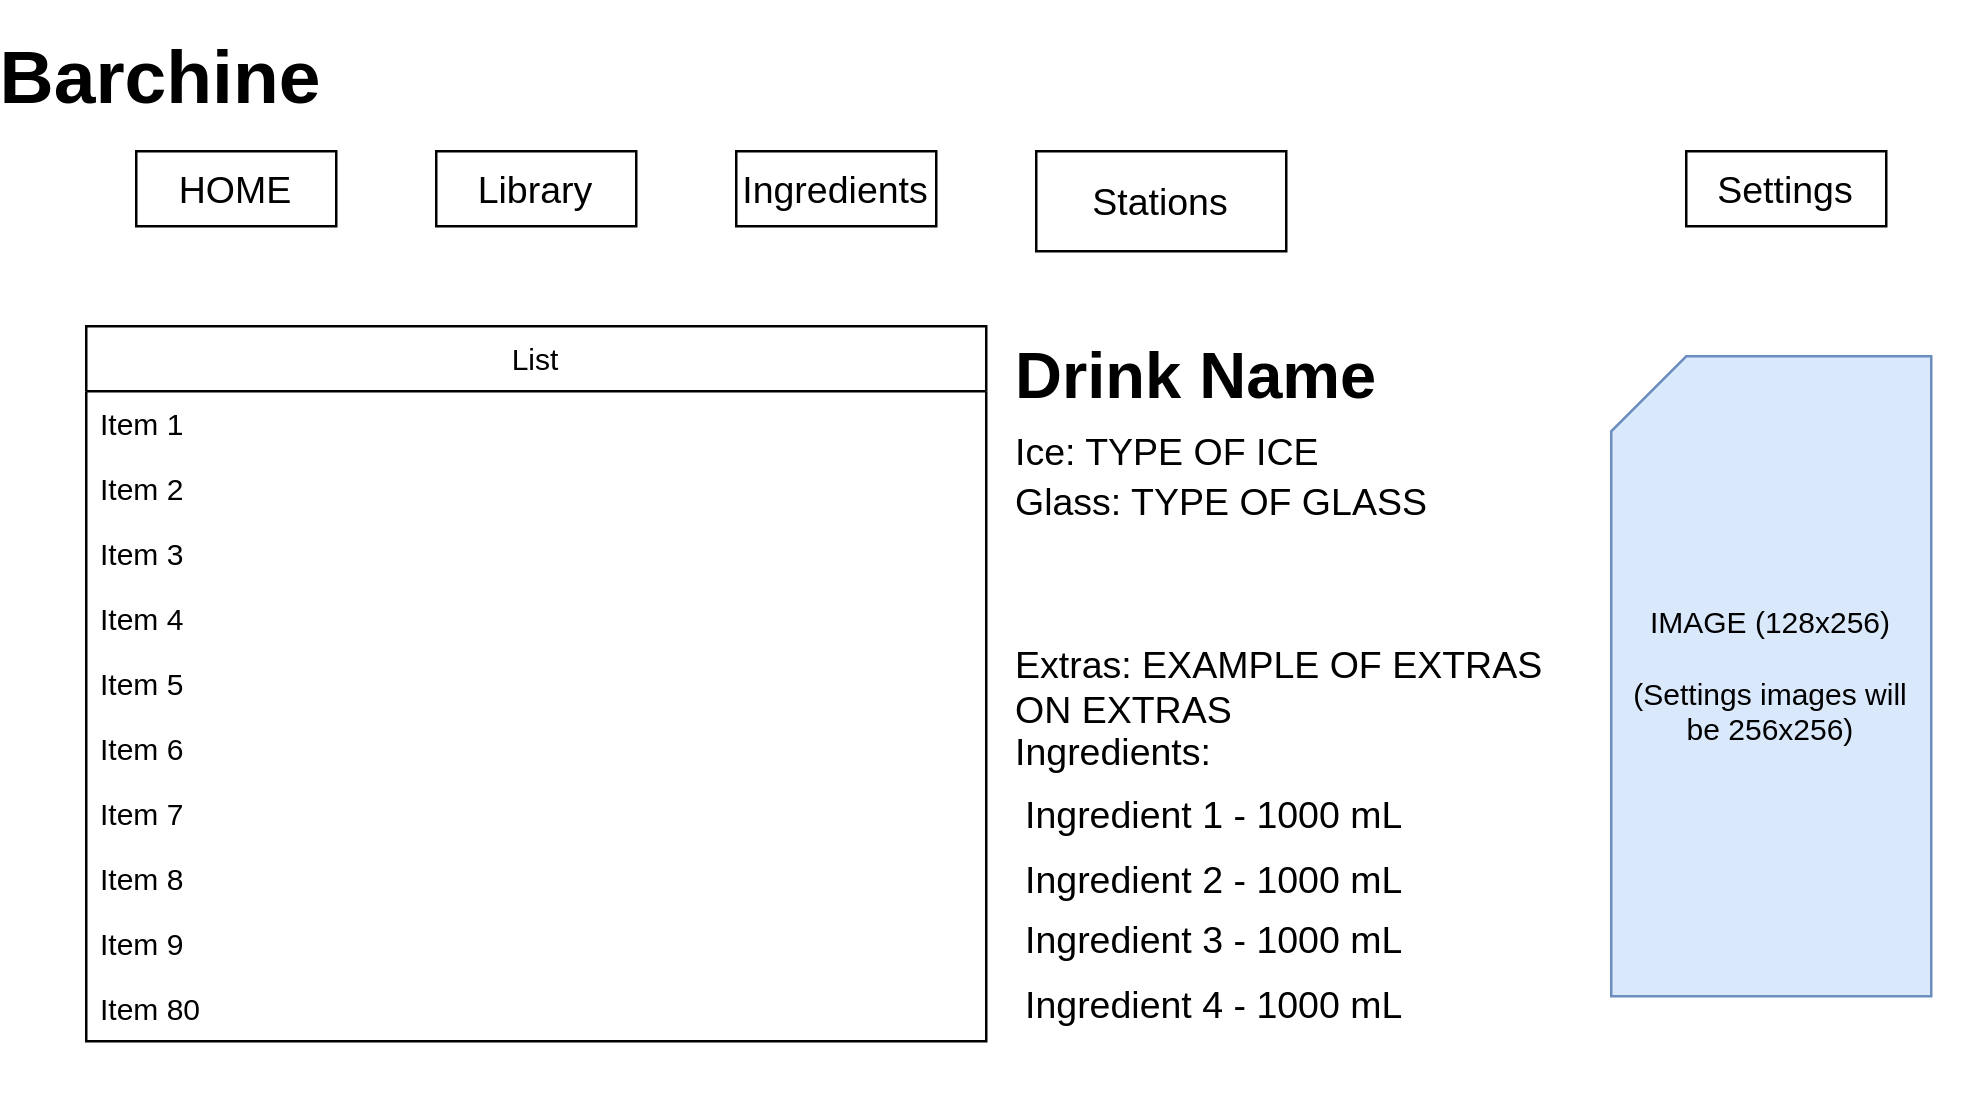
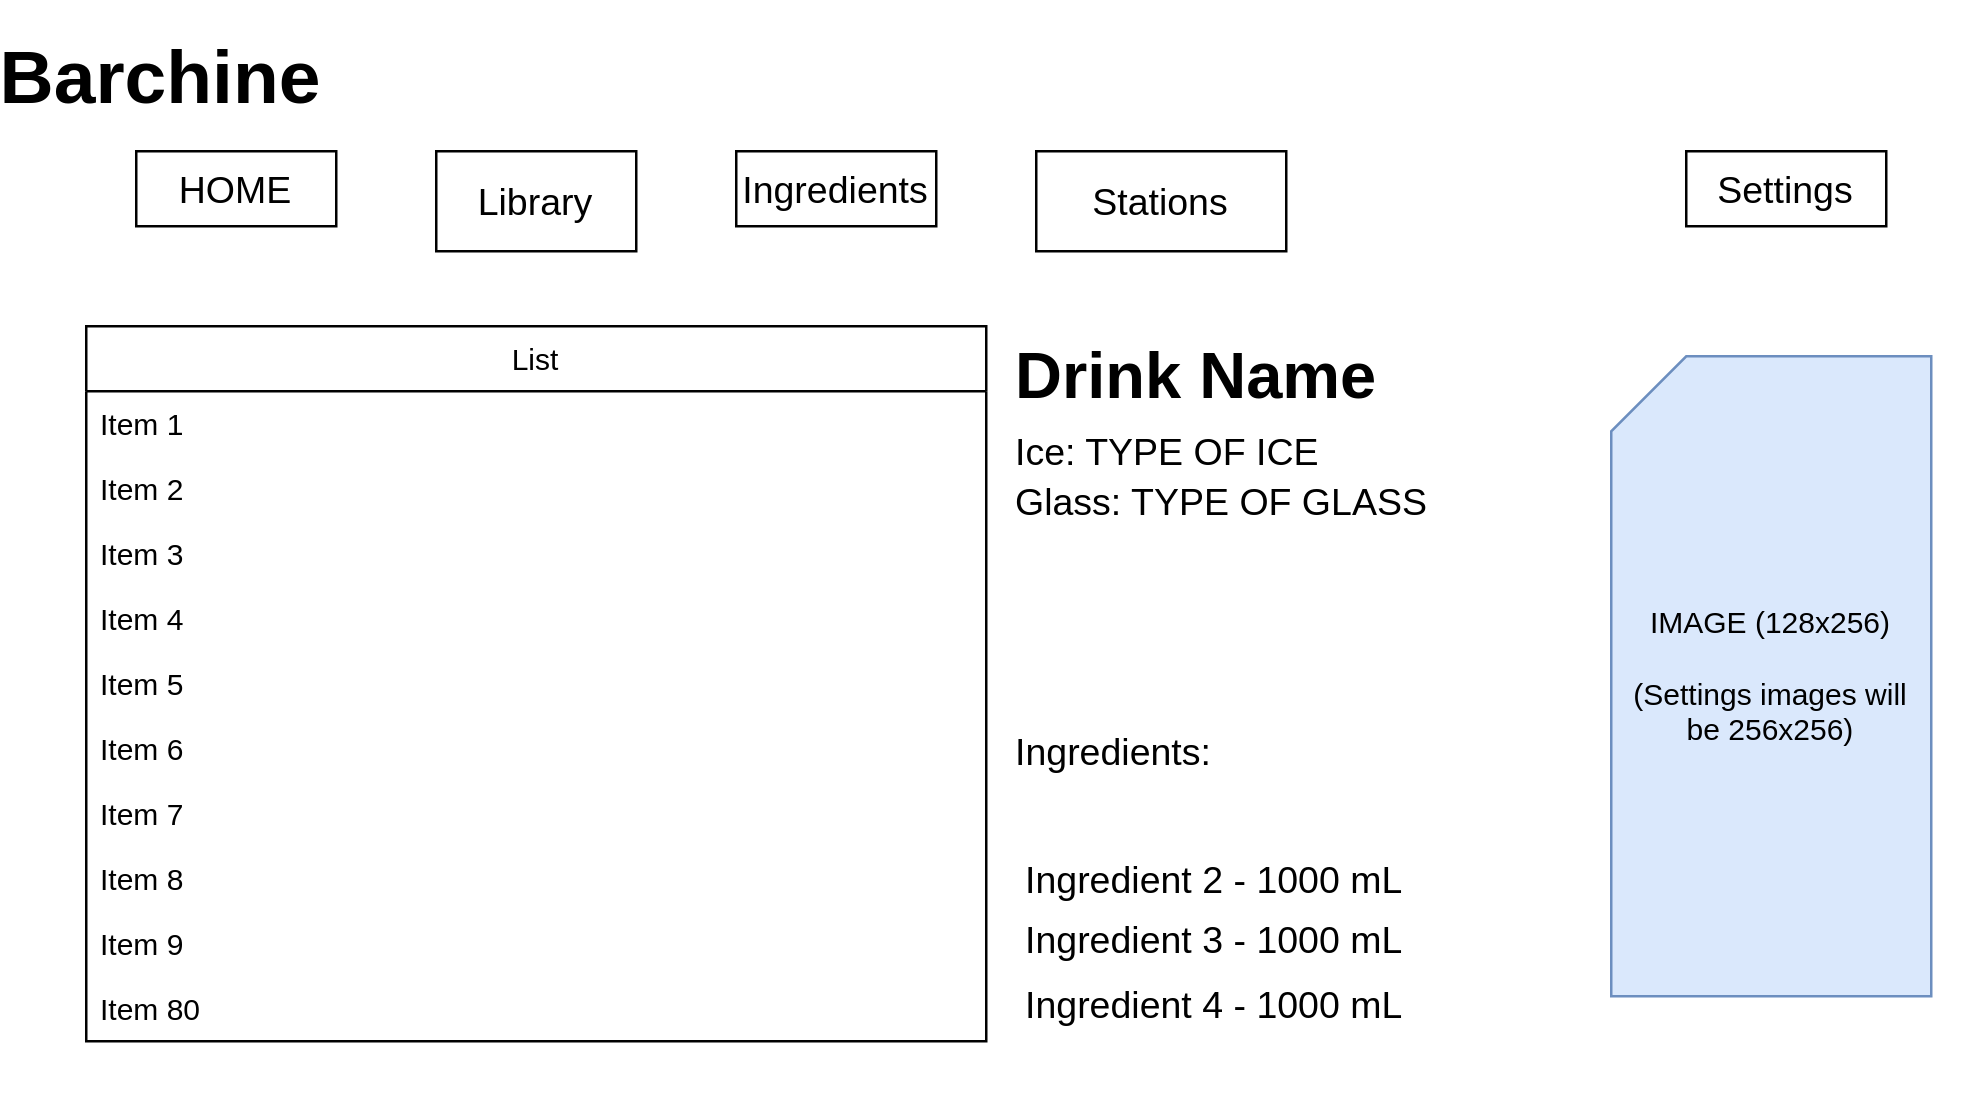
(536, 189) -> (536, 201)
(1299, 676) -> none
(1211, 809) -> none
